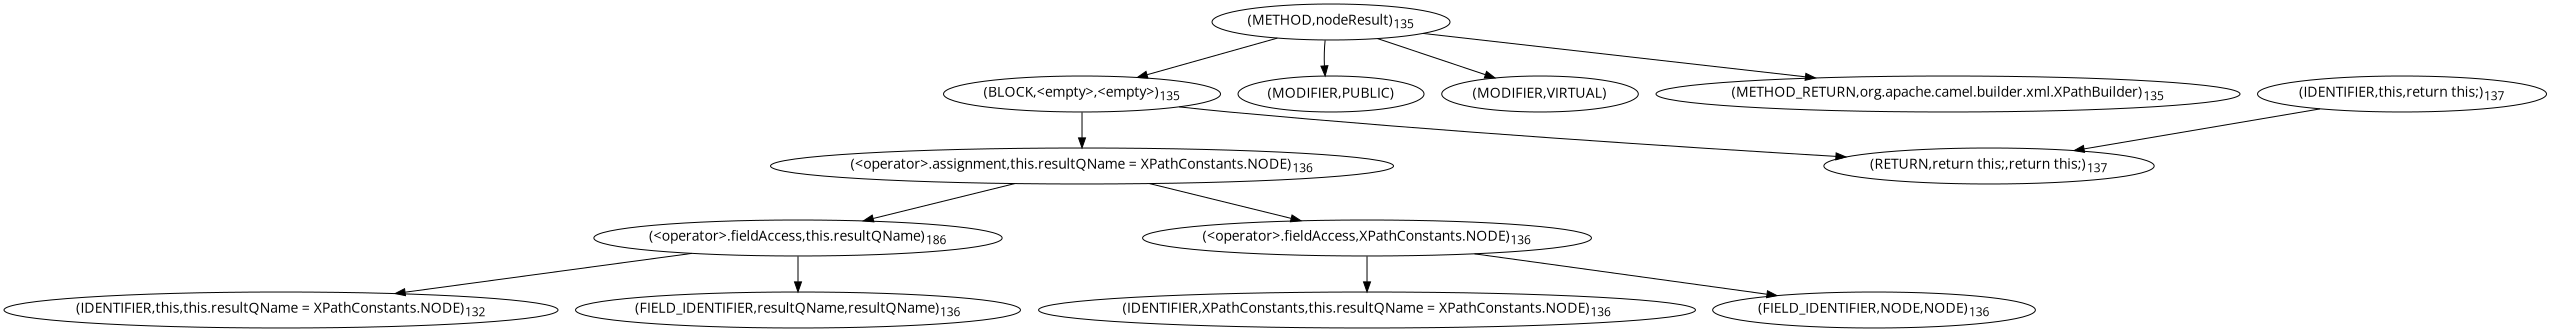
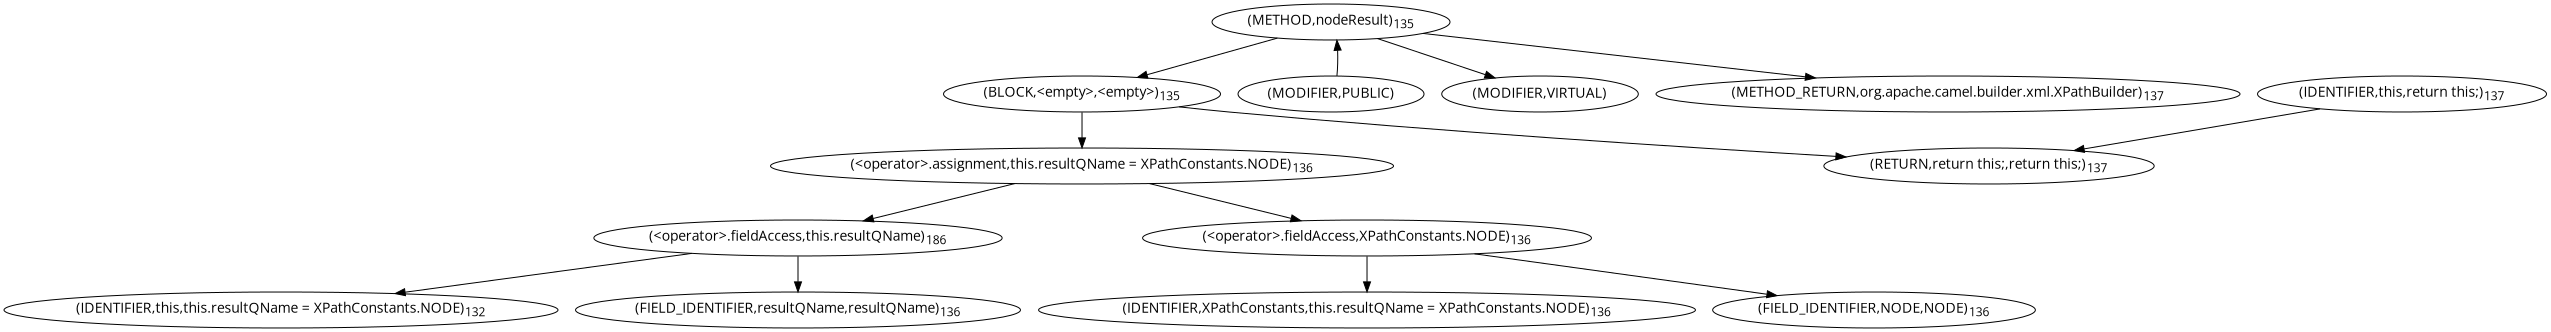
(1324, 53) -> (1338, 63)
(2154, 92) -> (2154, 92)
